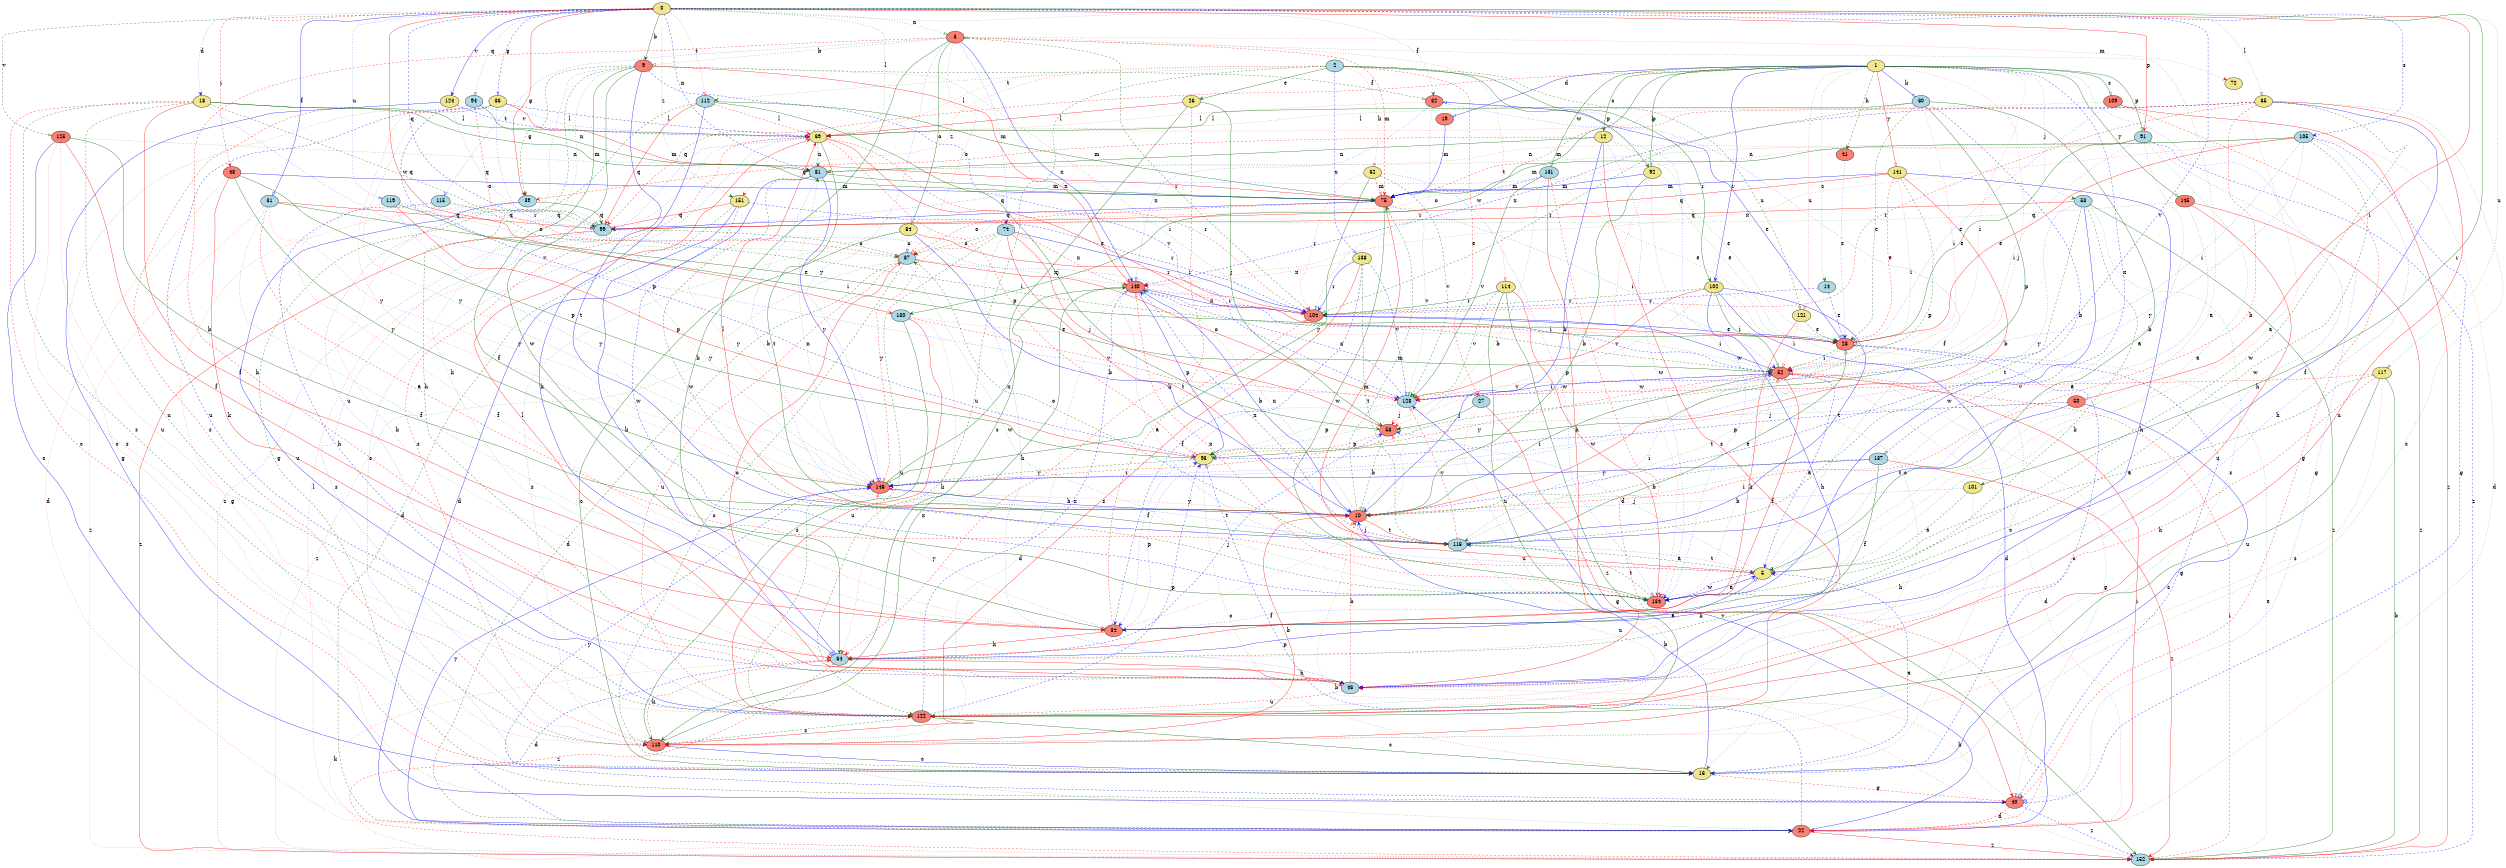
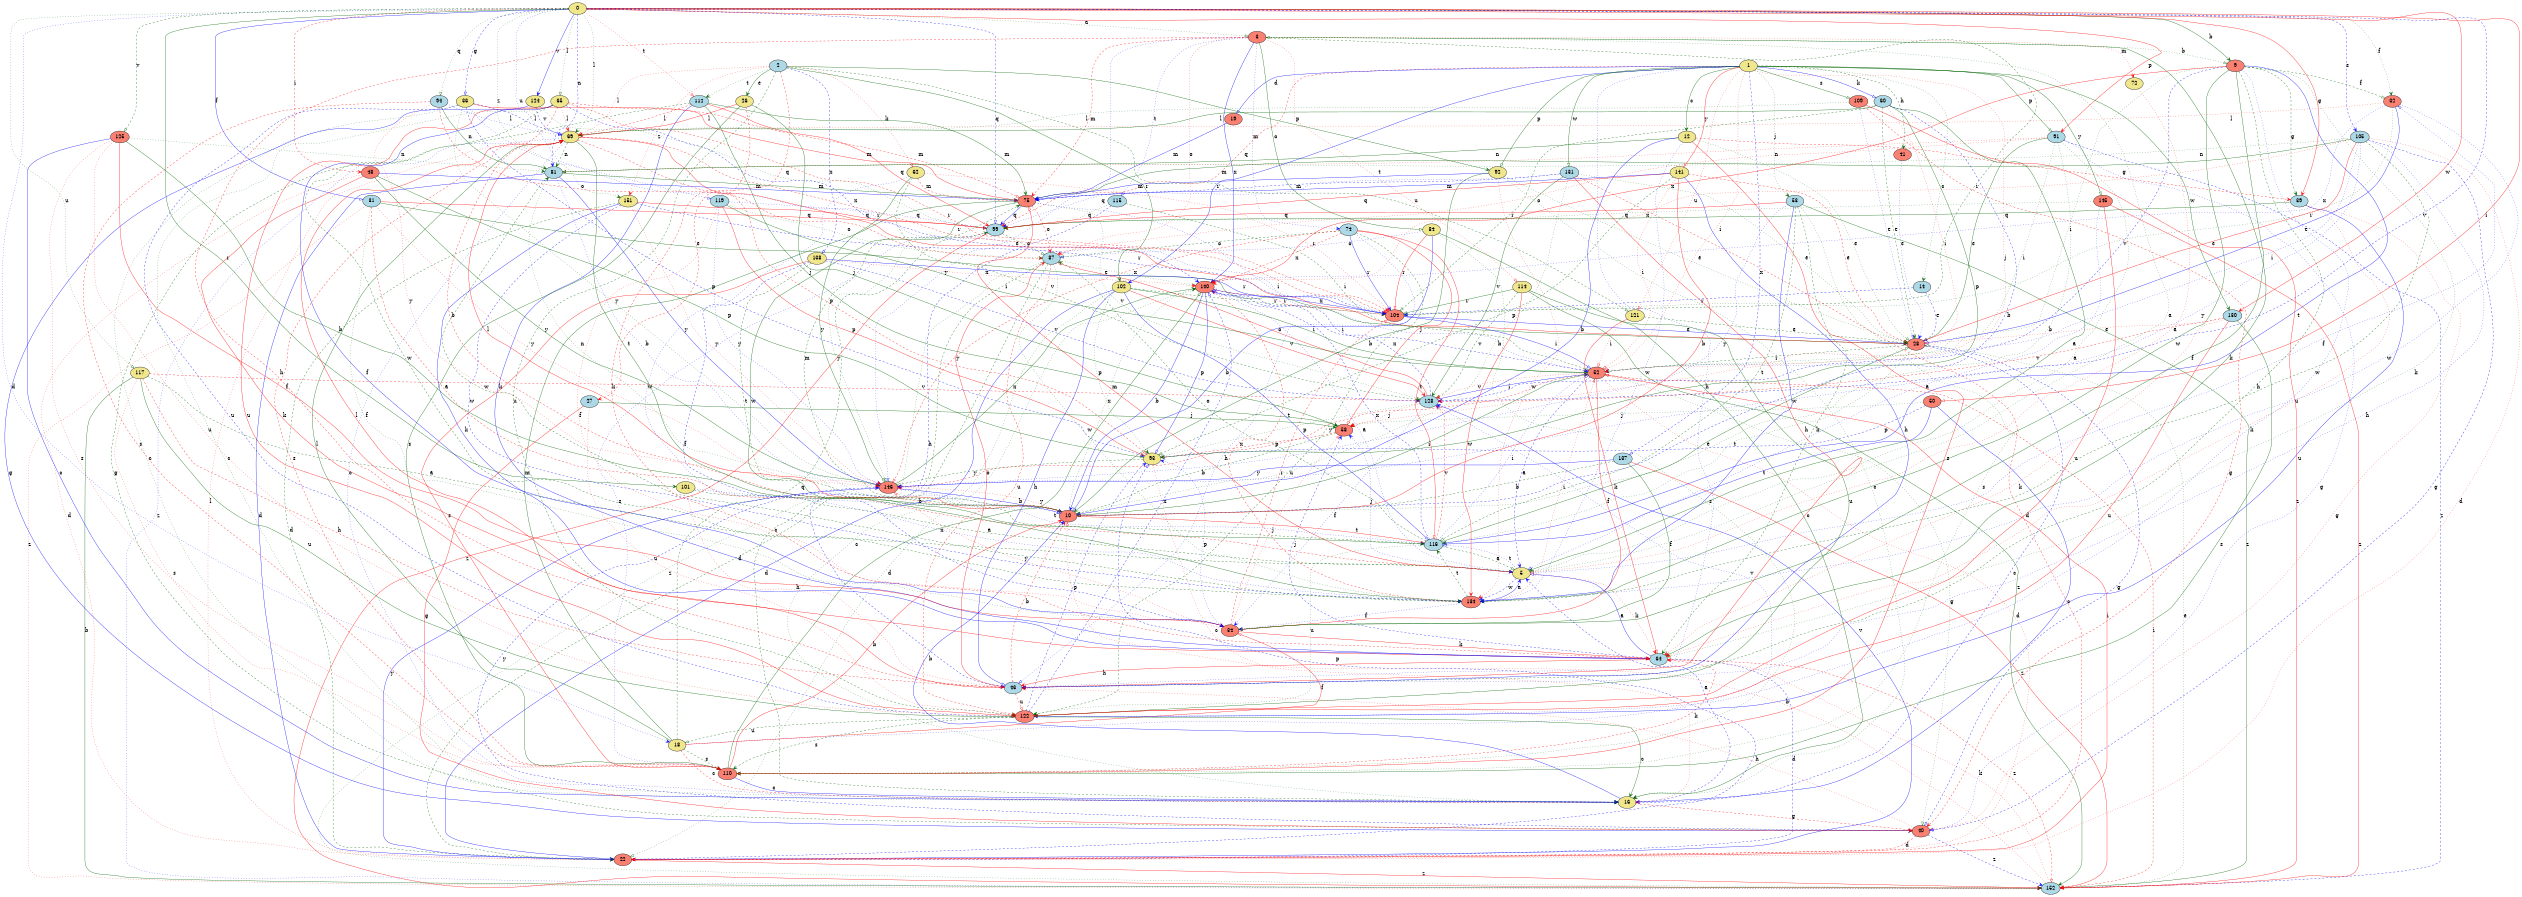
(297, 527) -> (851, 722)
